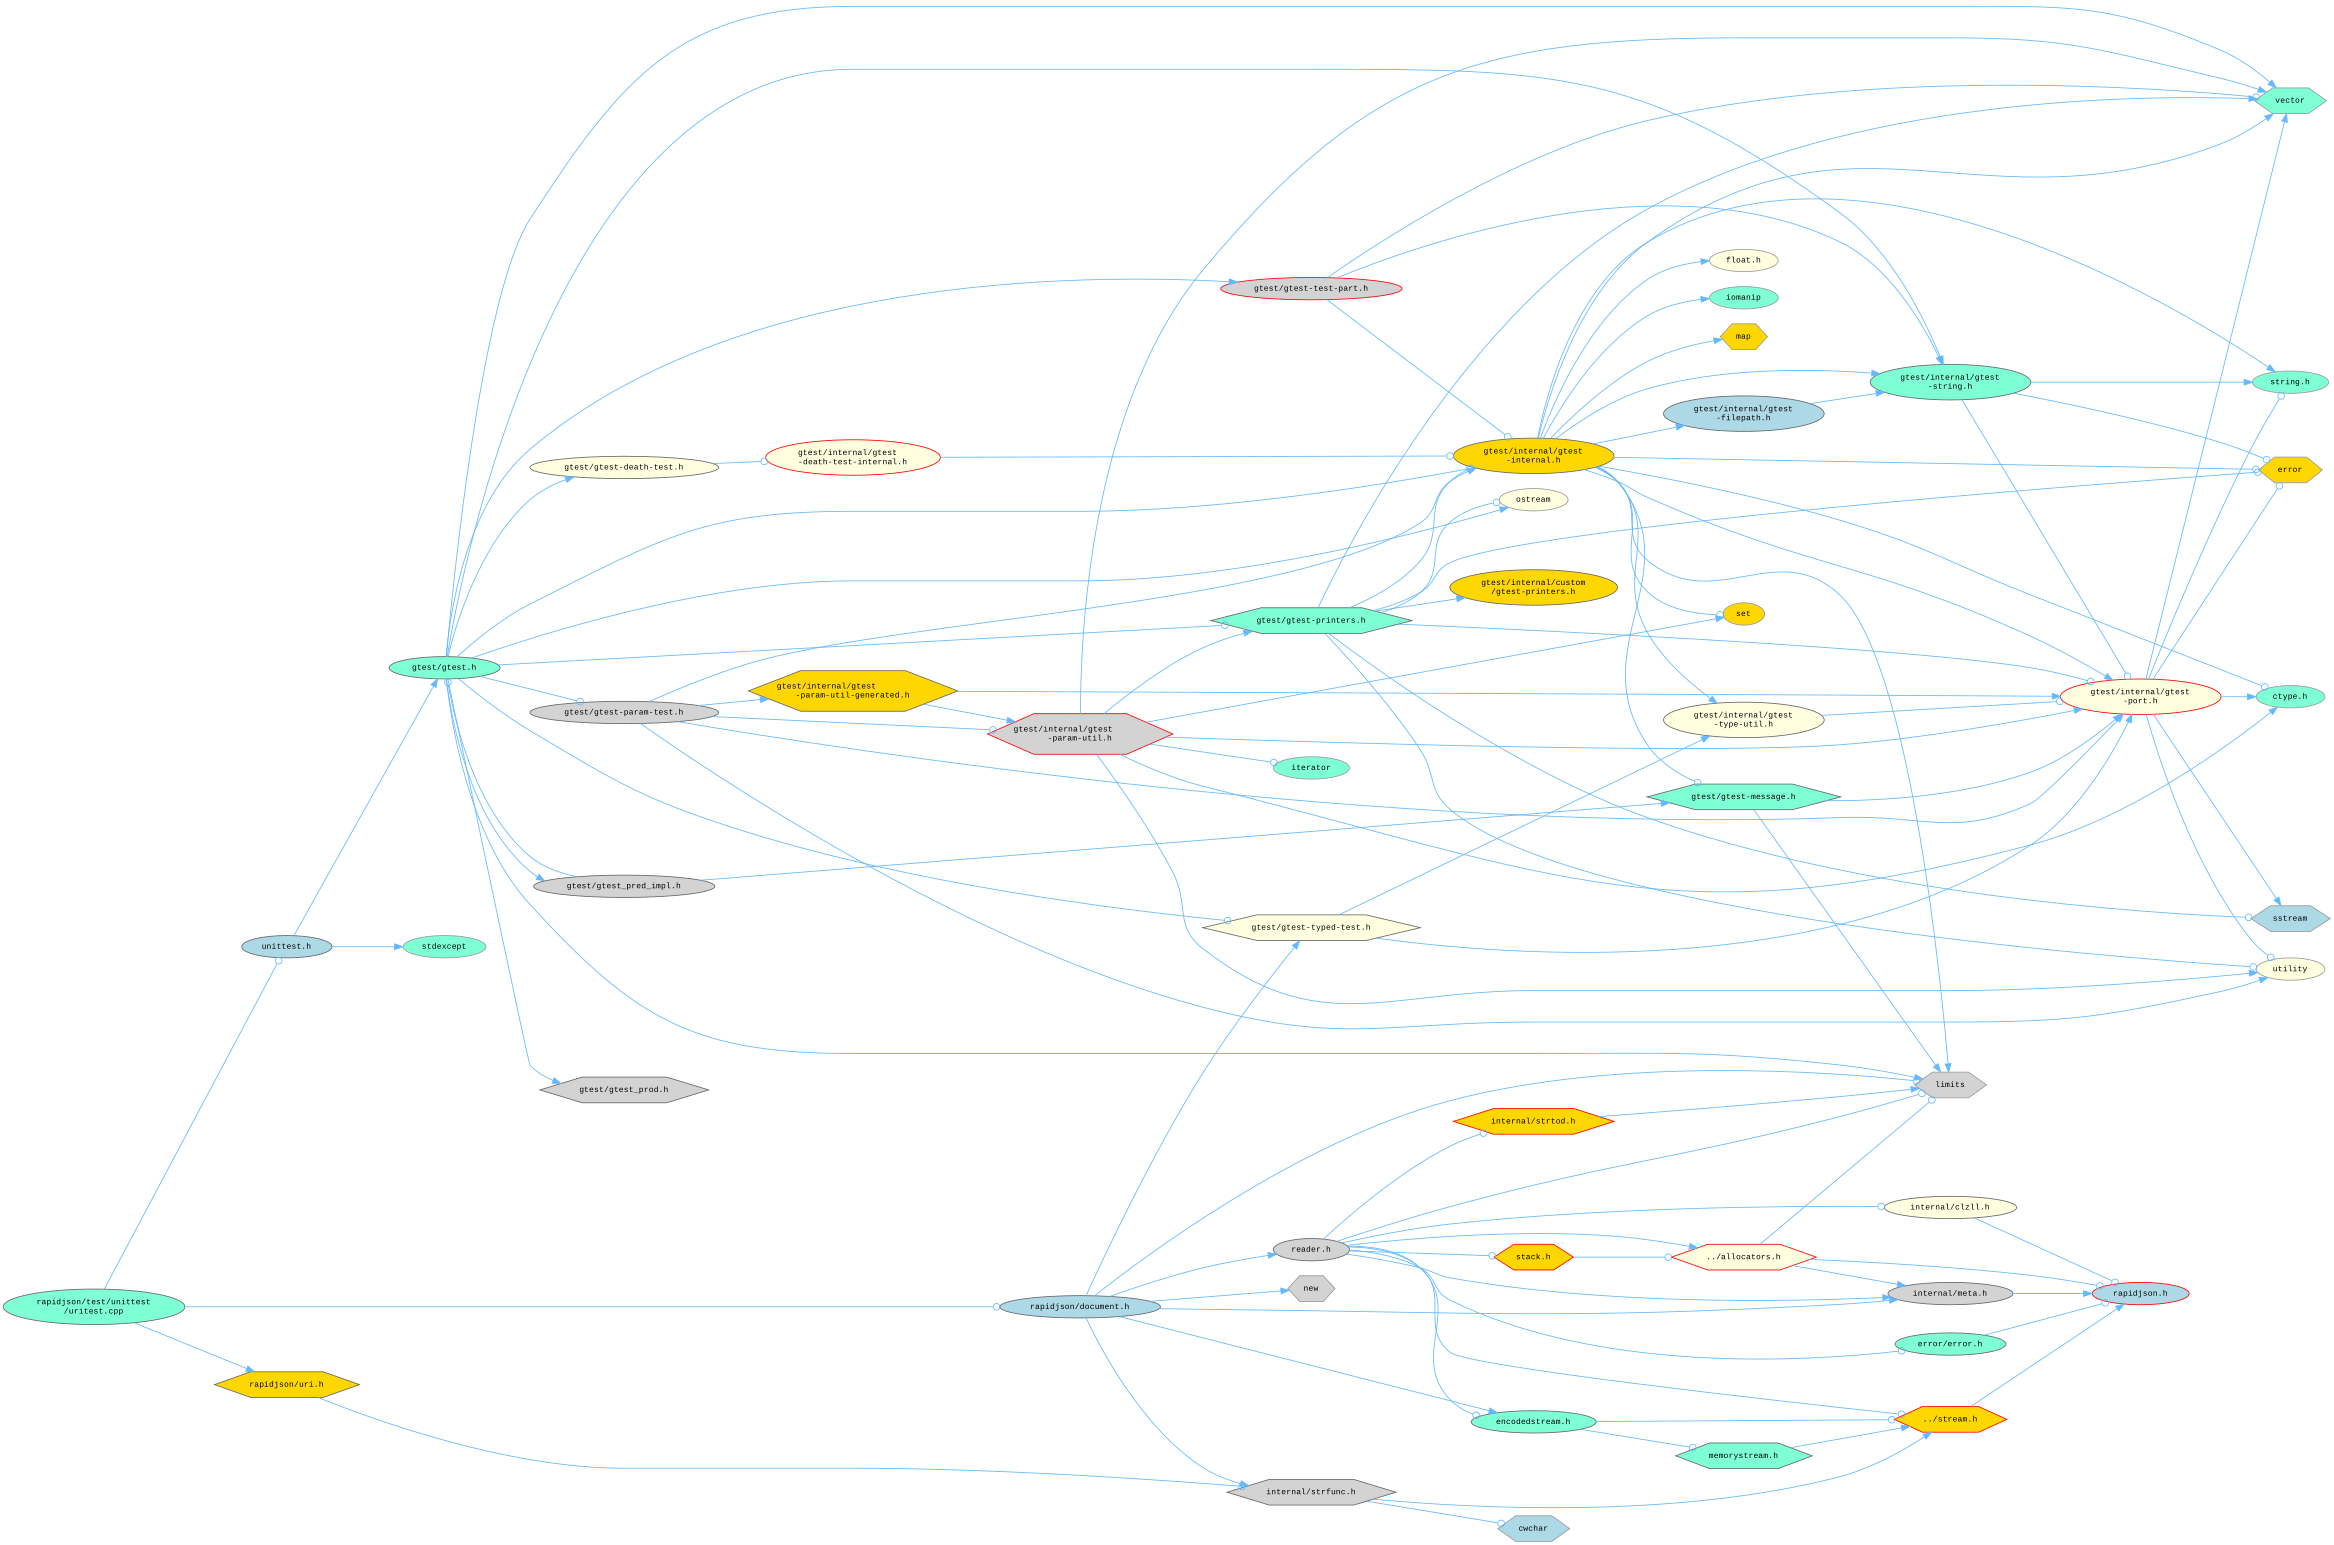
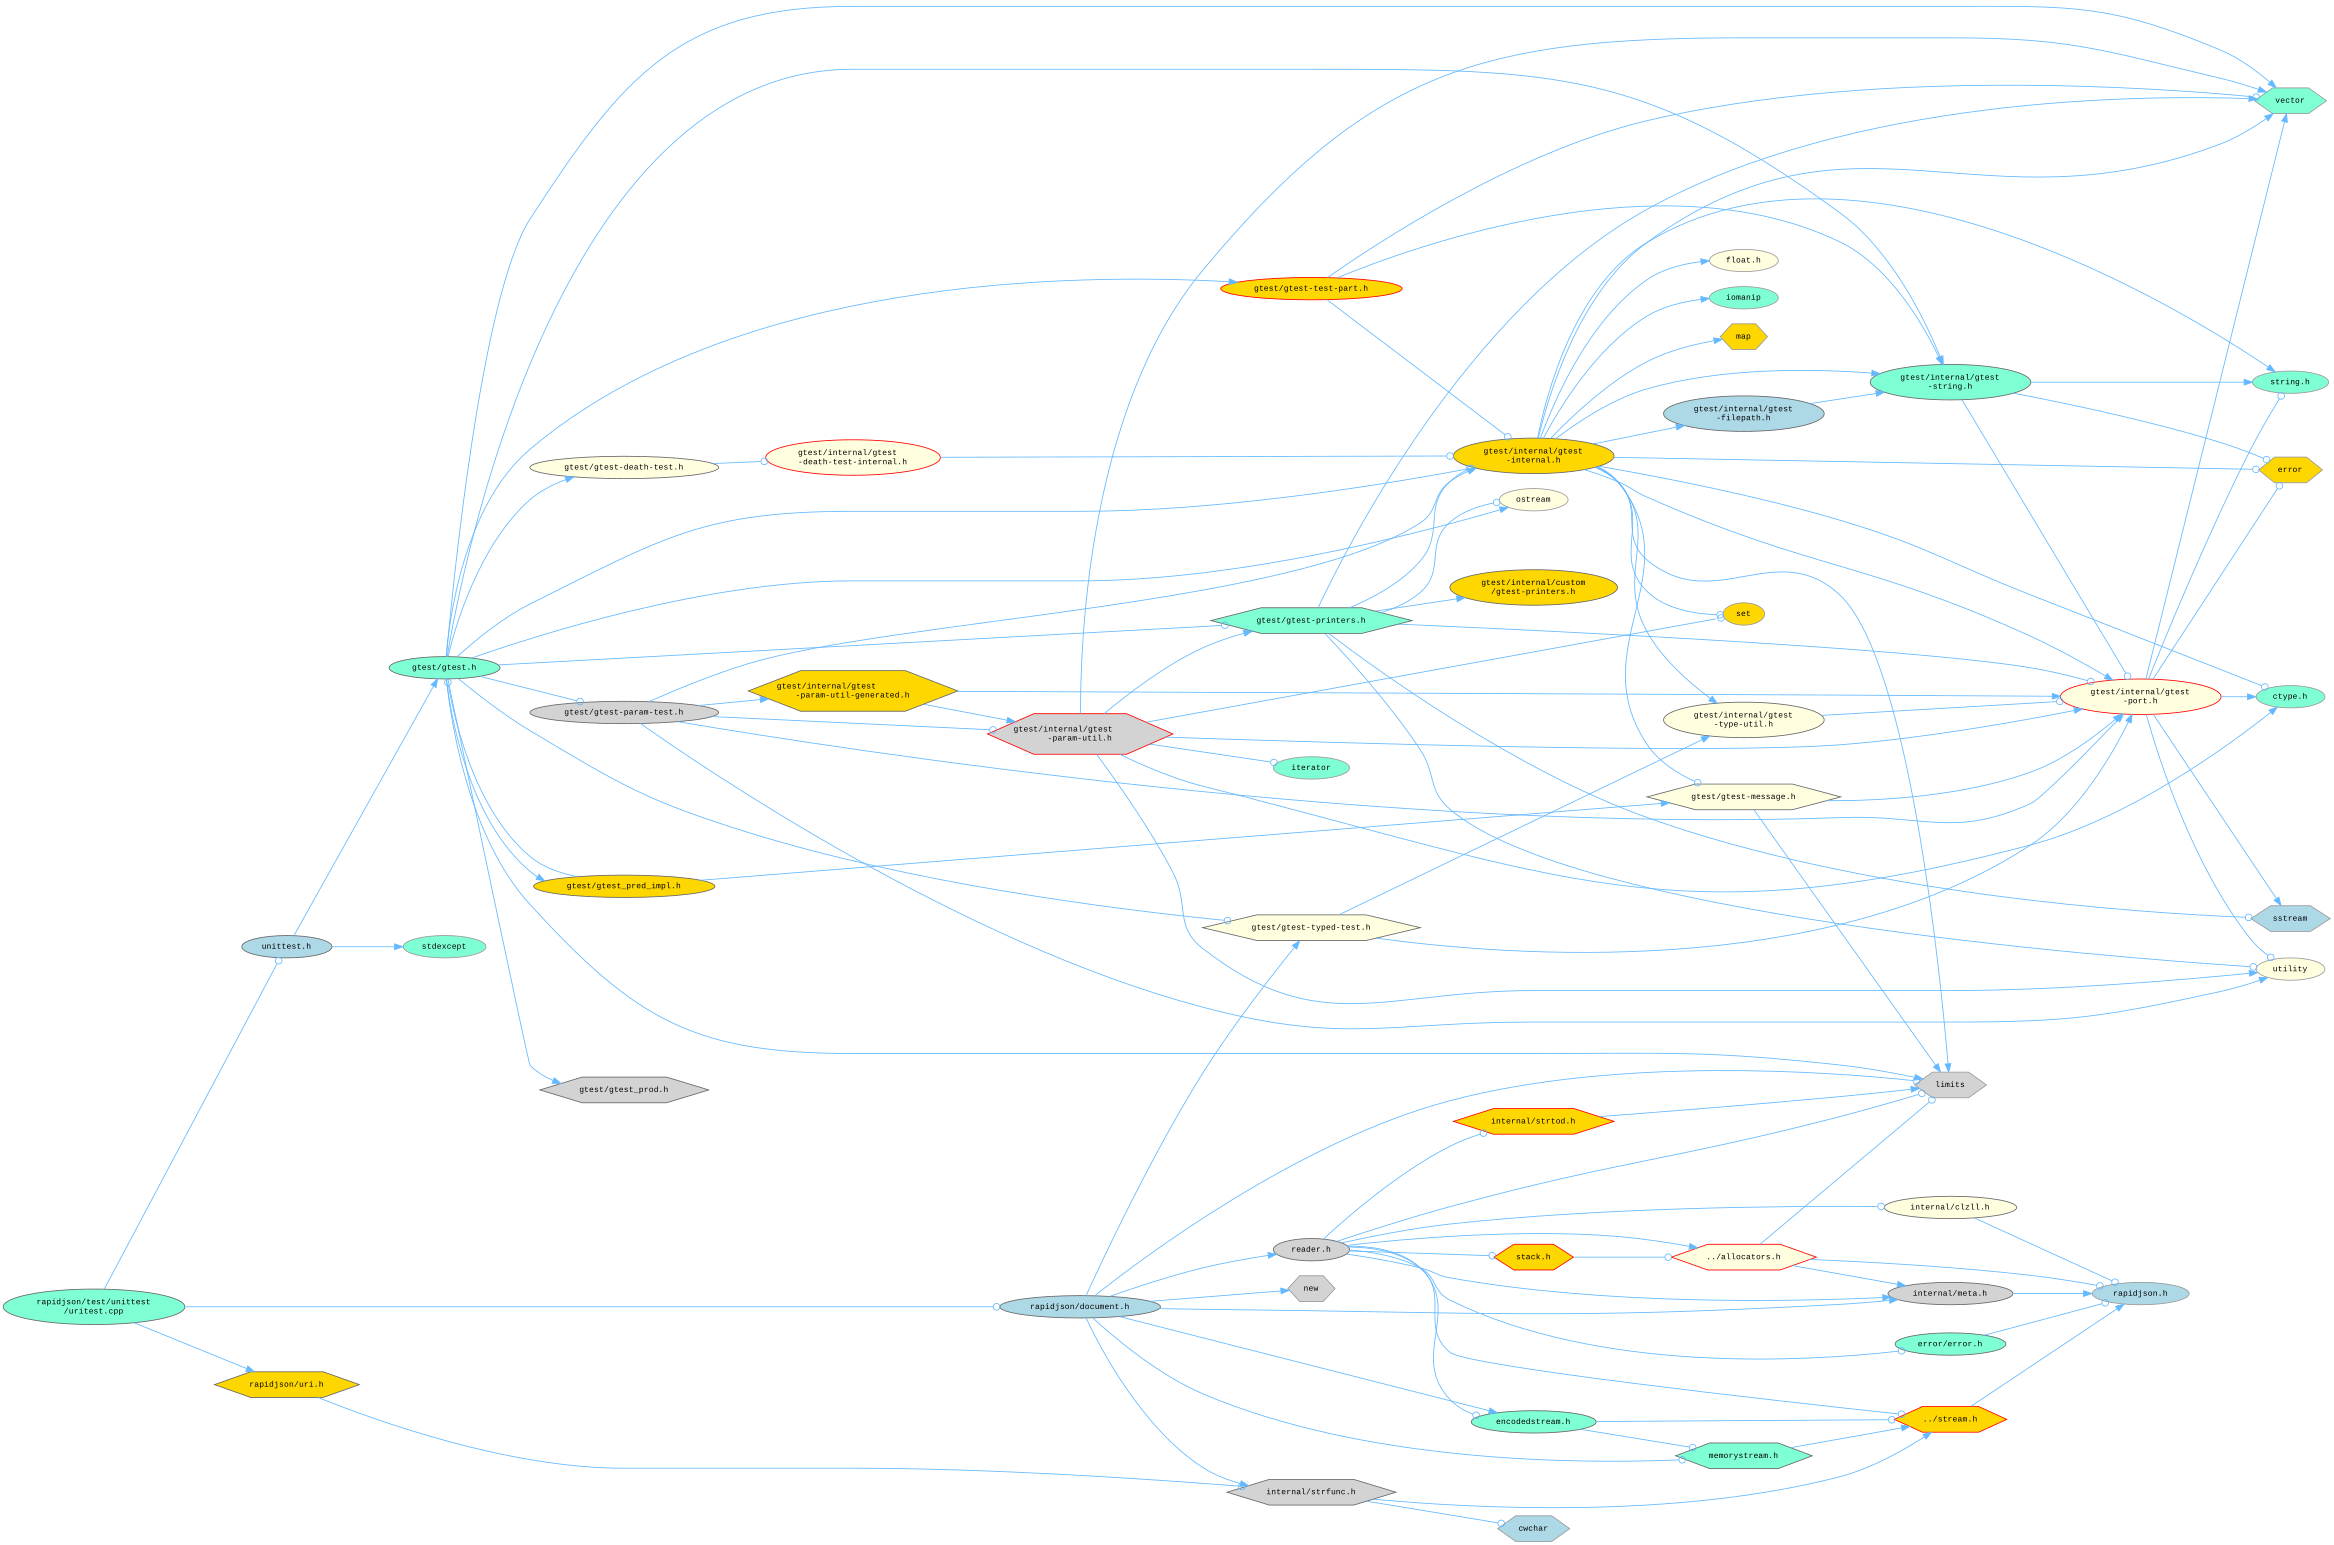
(1311, 289) -> (1311, 289)
(1782, 513) -> none
(1431, 671) -> (1431, 671)
(1744, 797) -> (1744, 797)
(624, 886) -> (624, 886)
(2141, 1294) -> (2141, 1294)
none -> (1371, 1441)
